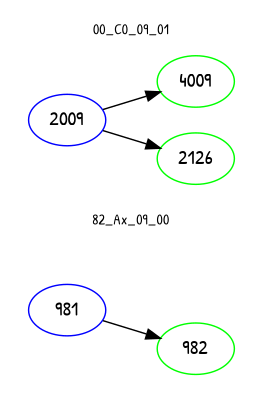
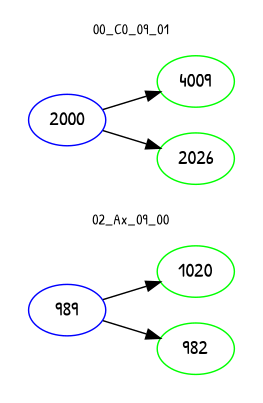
(67, 120) -> (67, 120)
(196, 159) -> (196, 159)
(131, 221) -> (131, 221)
none -> (196, 272)
(67, 310) -> (67, 310)
